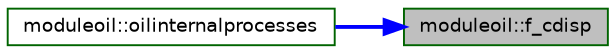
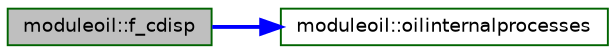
(360, 27) -> (237, 27)
